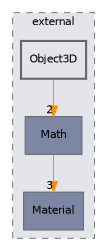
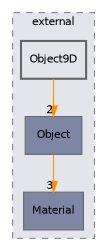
(54, 60) -> (54, 60)
(54, 135) -> (54, 135)
